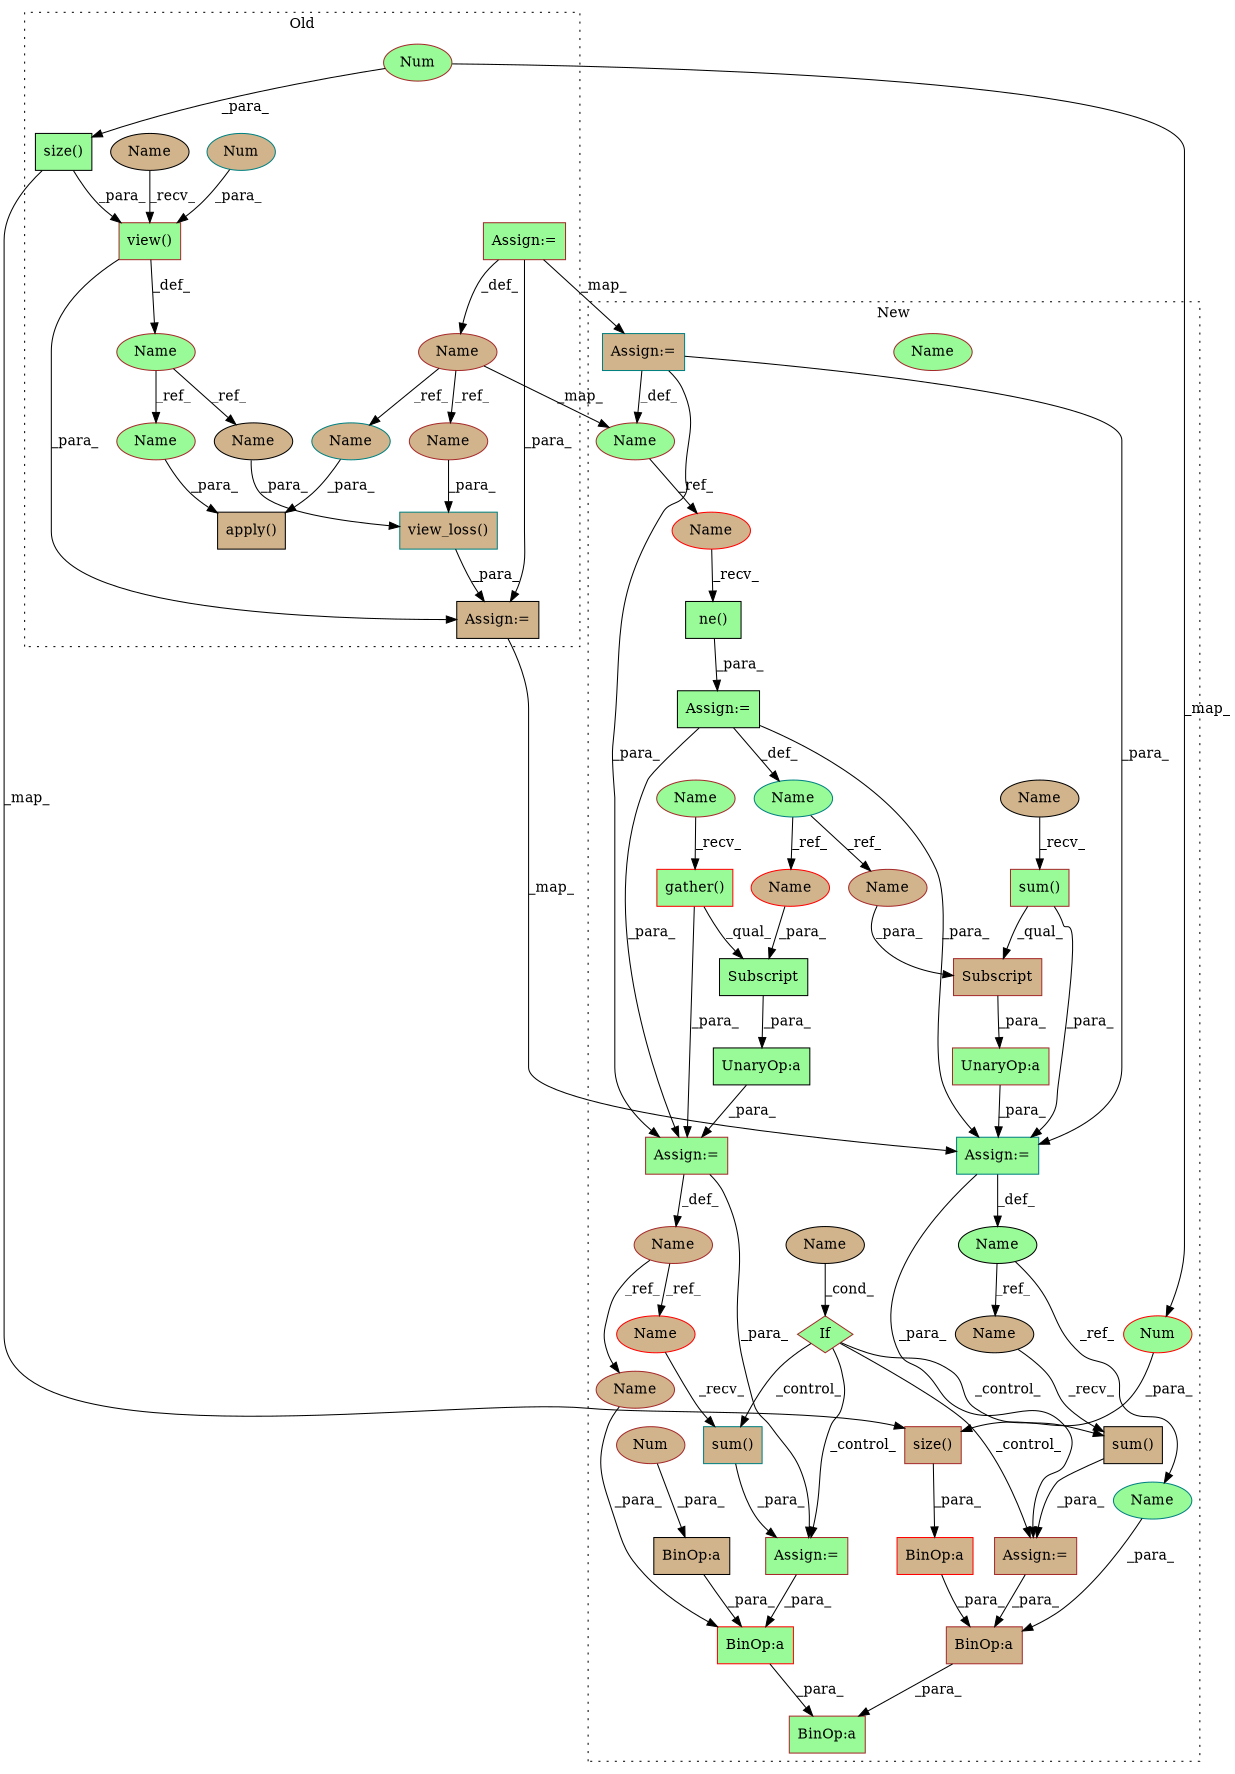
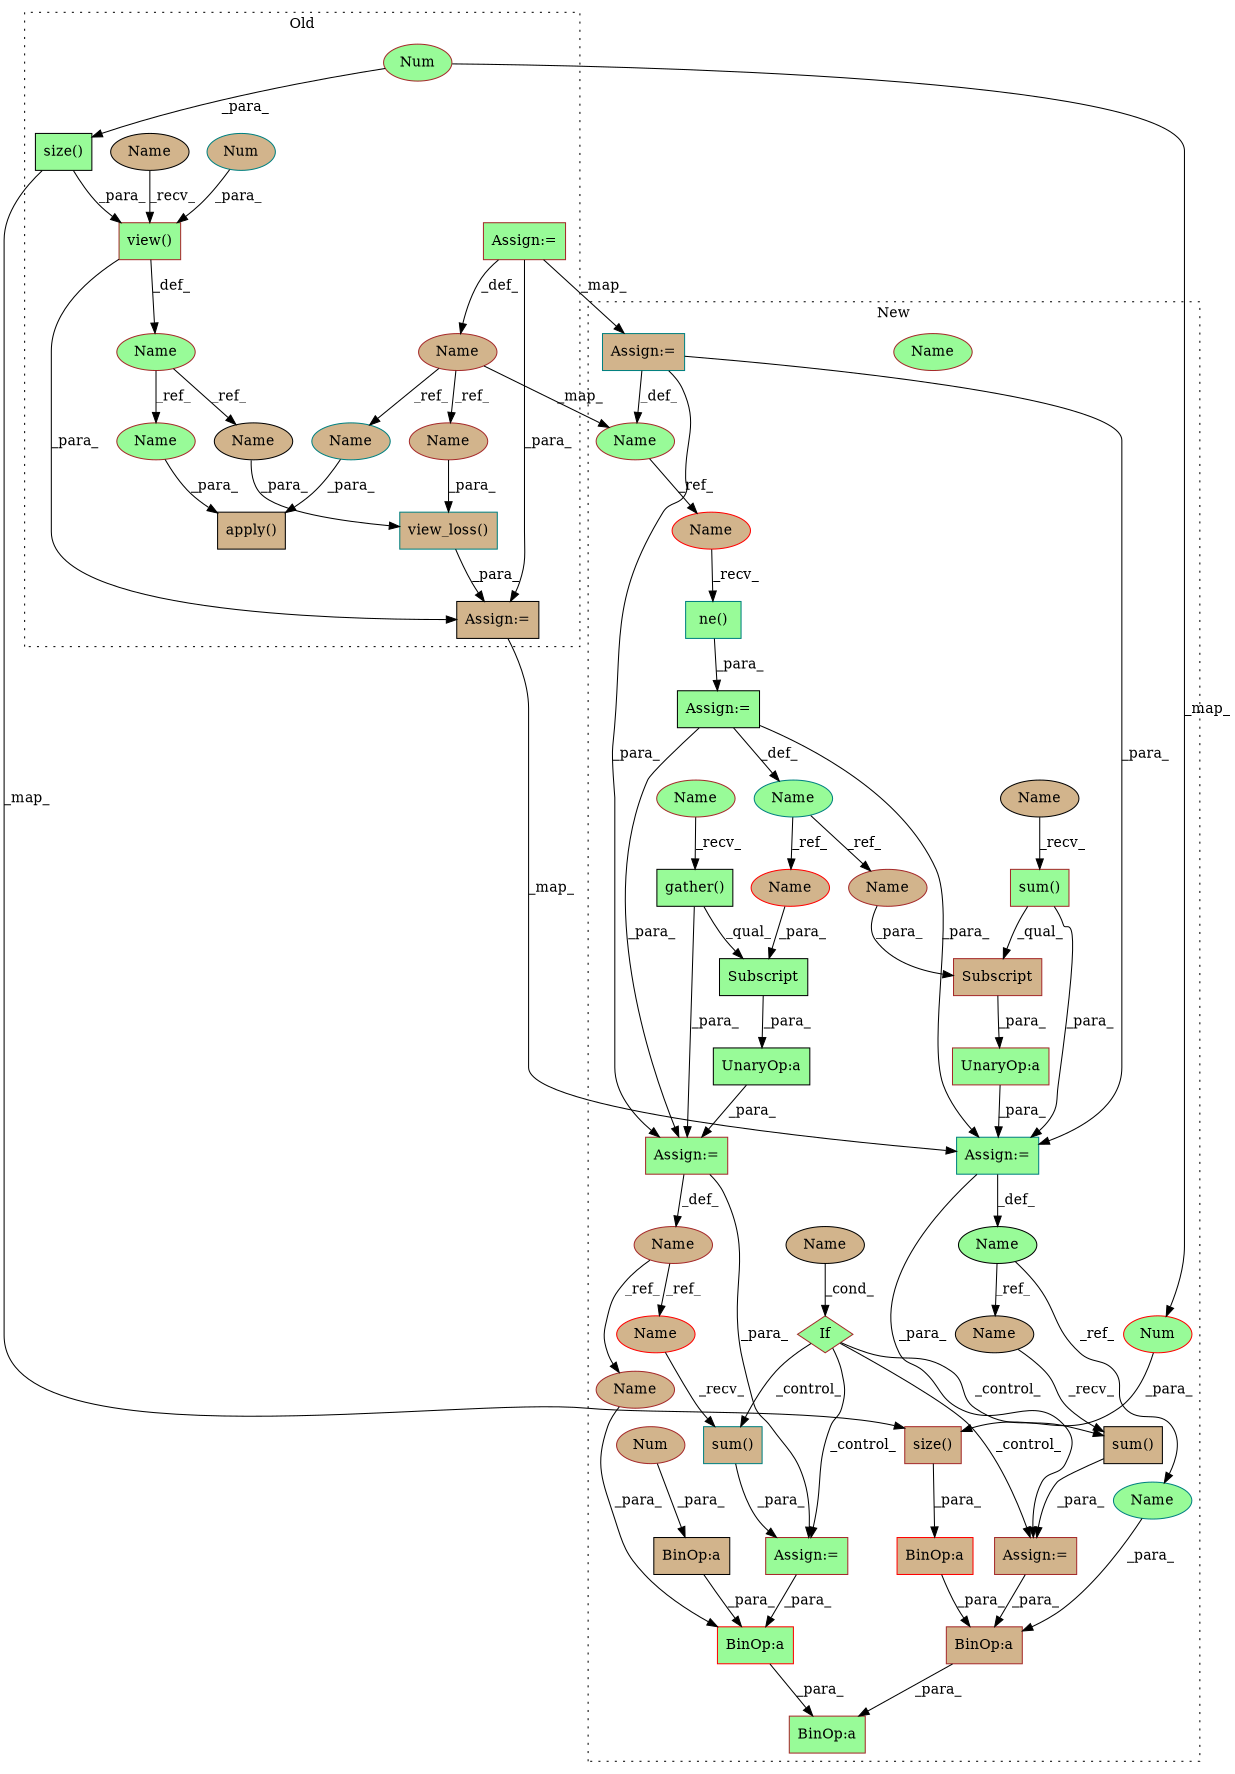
(713, 620) -> (713, 620)
(695, 888) -> (695, 888)
